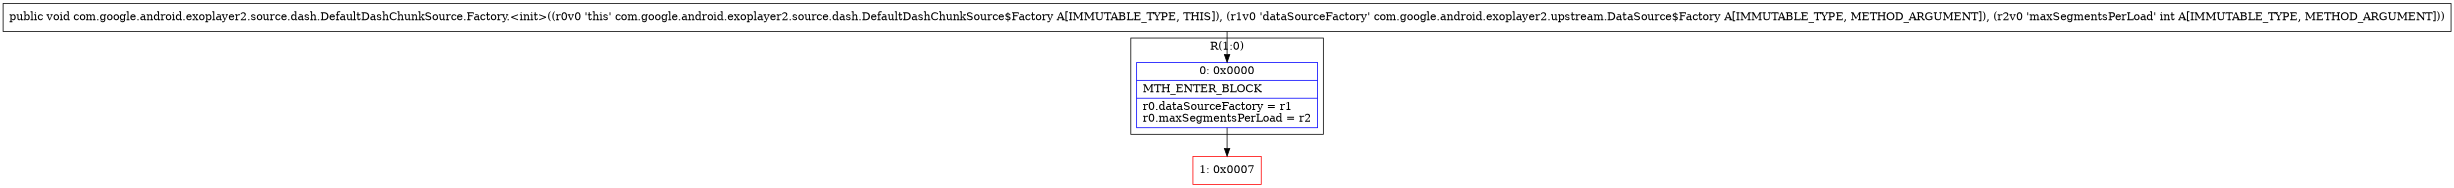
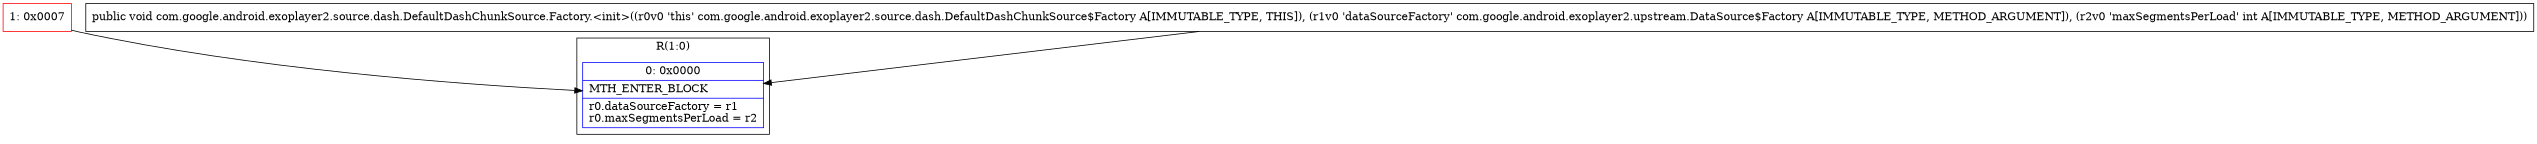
(1227, 139) -> (322, 70)
